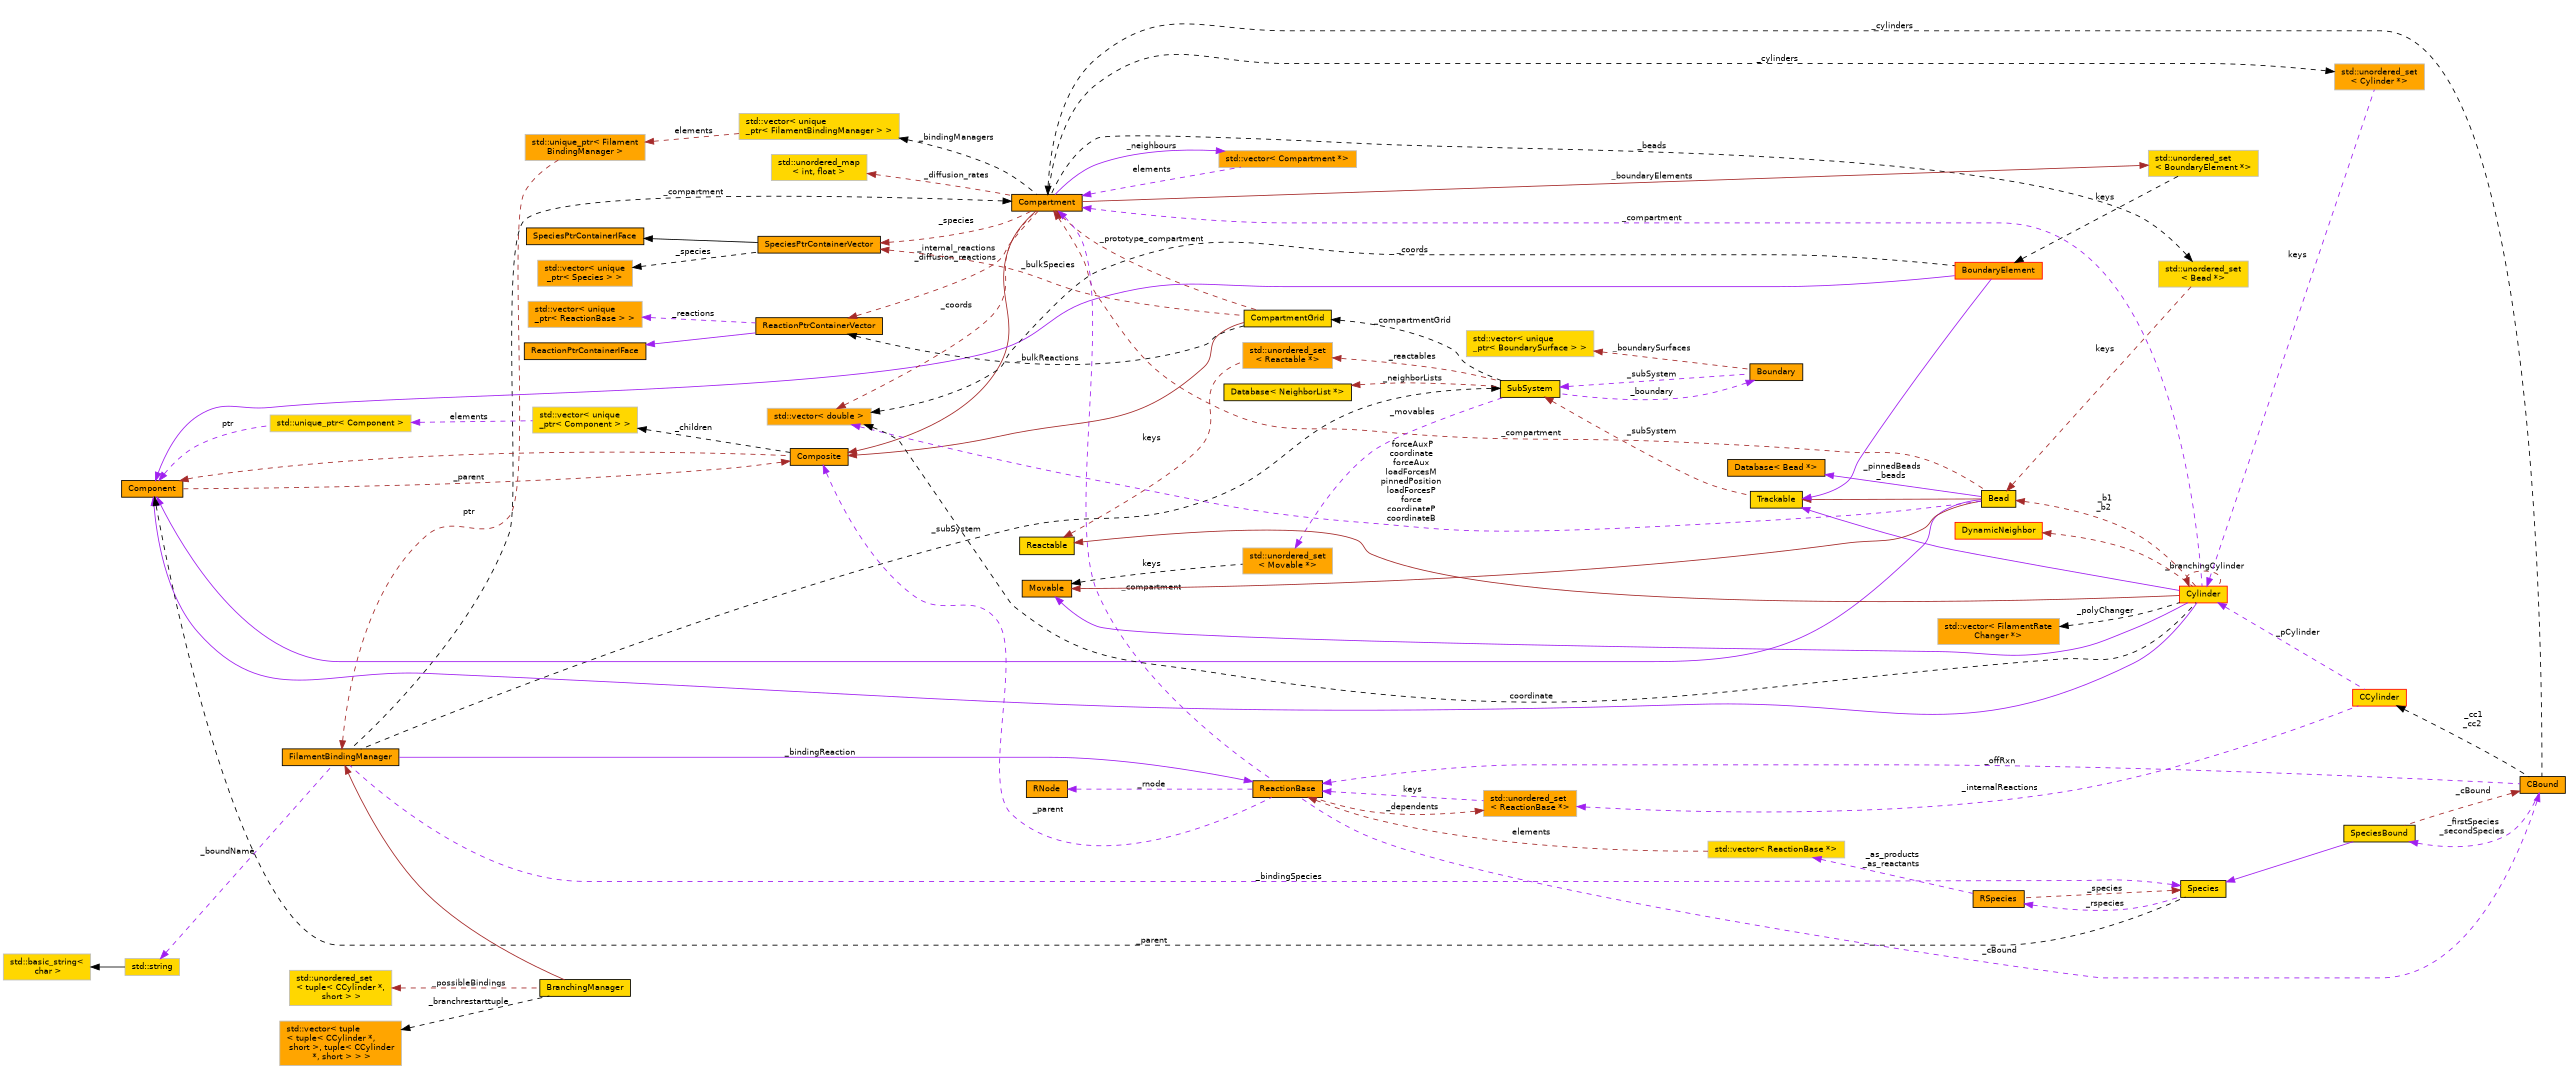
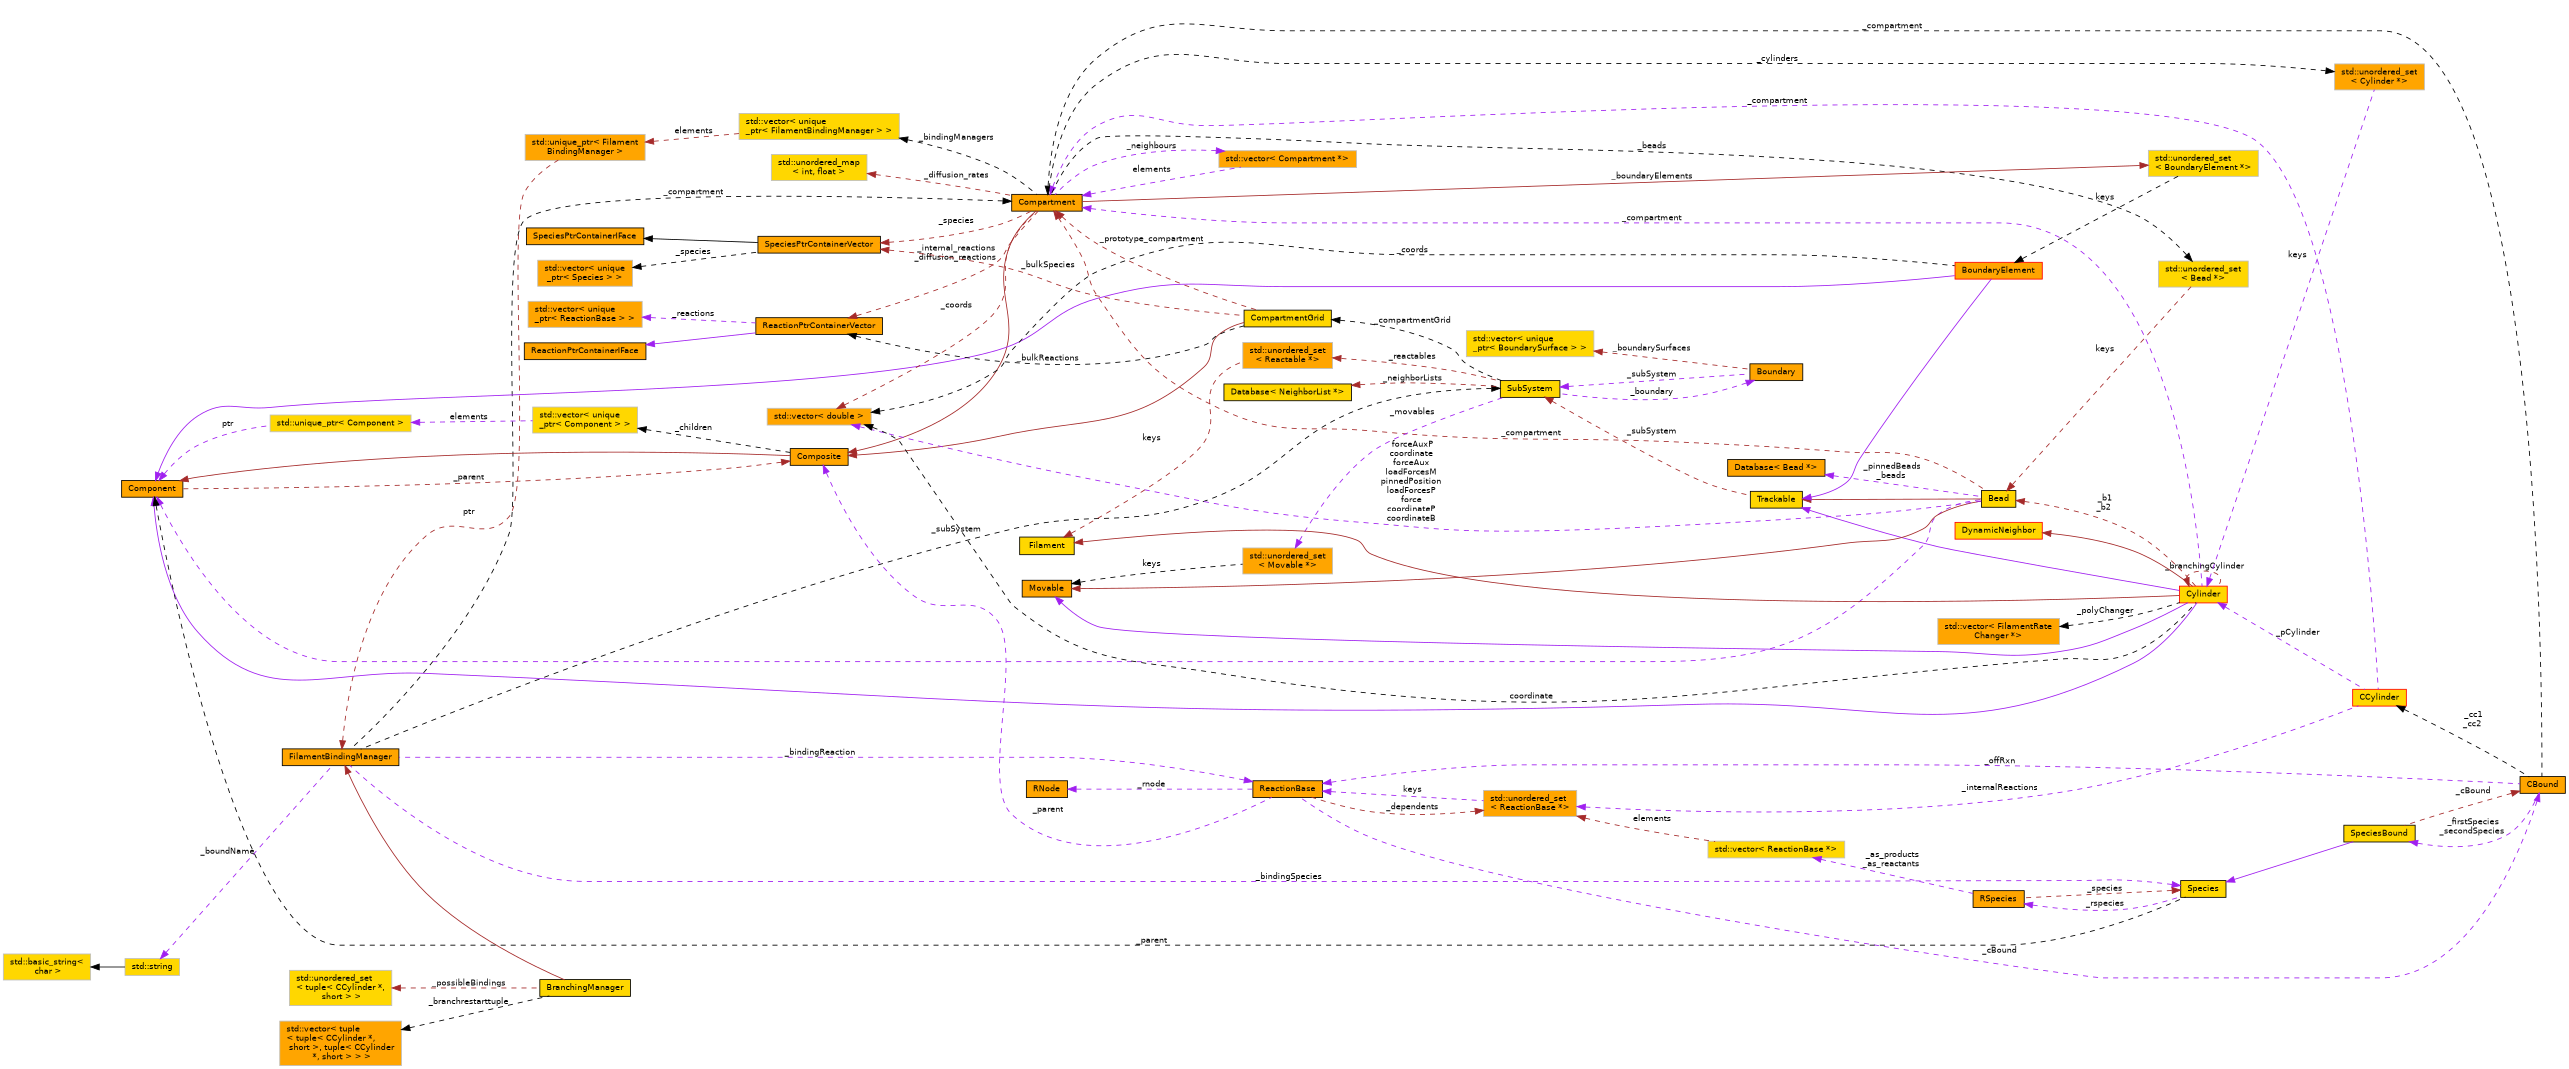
(1891, 26) -> (1891, 26)
(1130, 156) -> (1130, 156)
(488, 454) -> (488, 454)
(1907, 486) -> (1907, 486)
(1087, 533) -> (1923, 105)
(1047, 546) -> (1047, 546)
(2126, 548) -> (2126, 548)
(1065, 662) -> (1065, 662)
(822, 757) -> (822, 757)
(1510, 842) -> (1650, 831)
